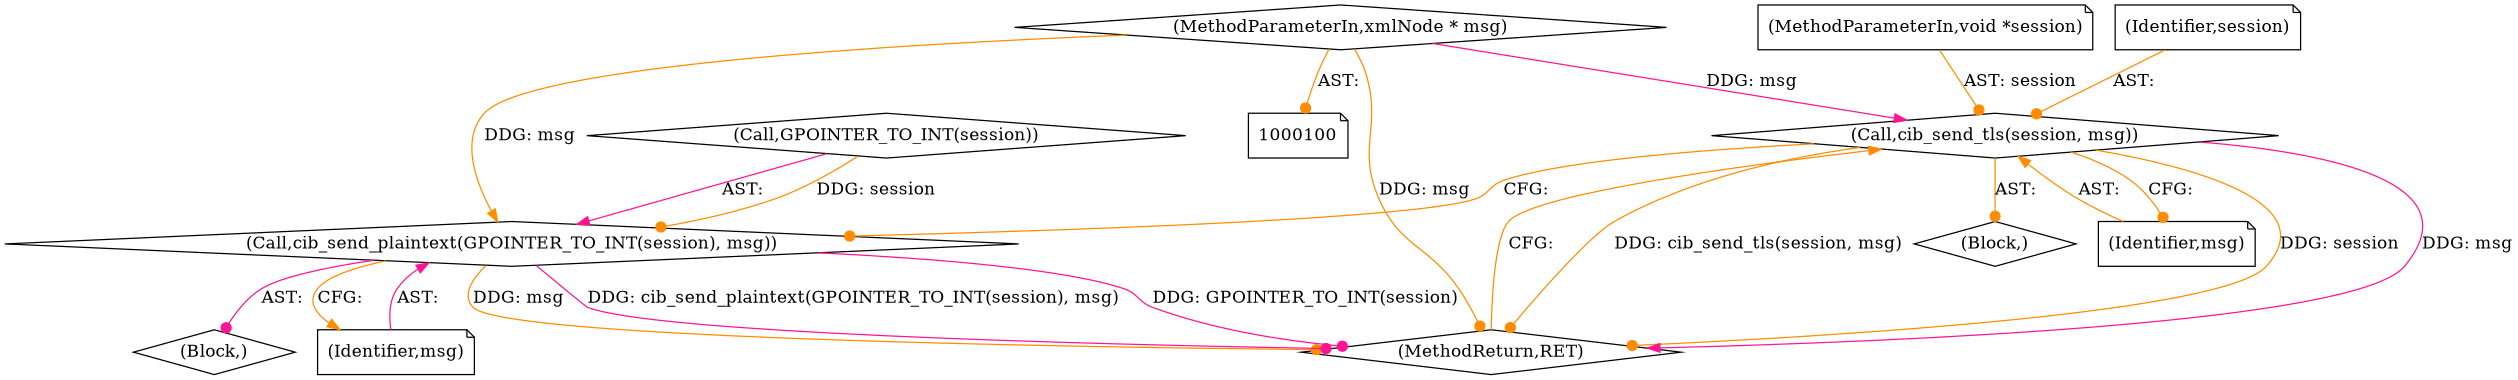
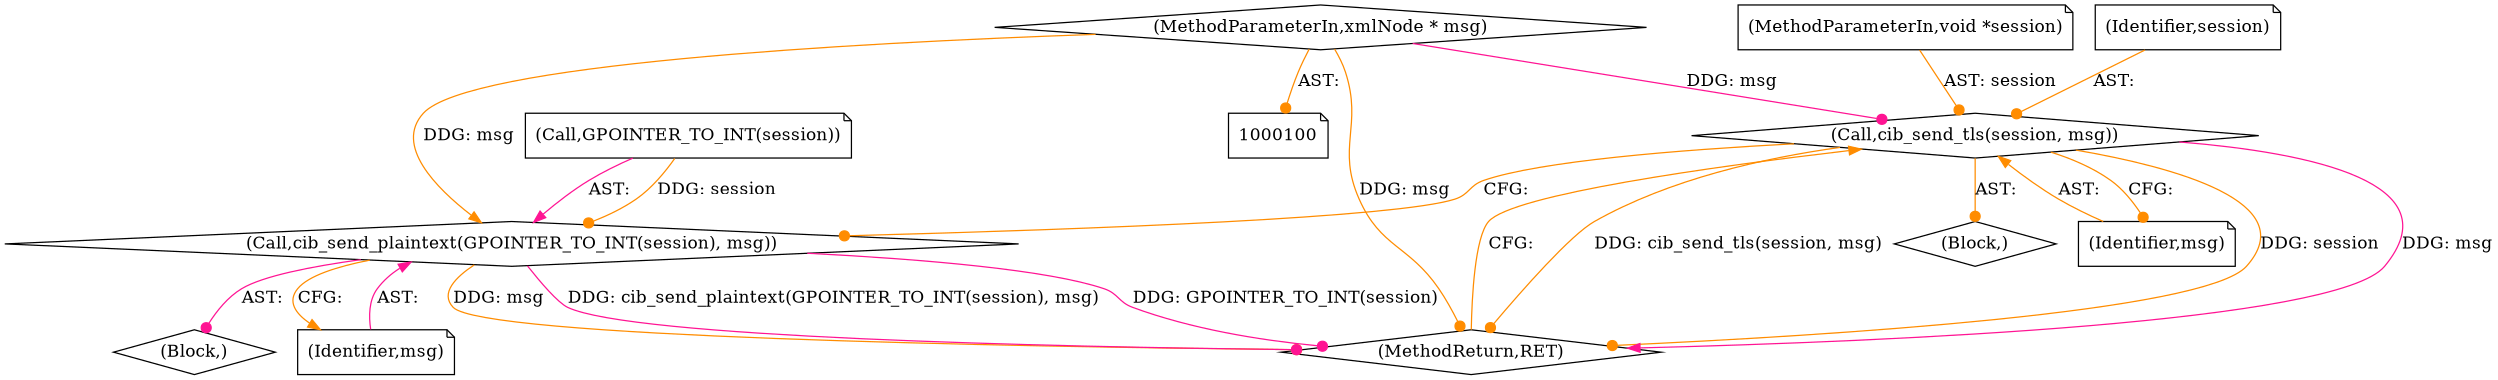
(1664, 81) -> (1645, 81)
(886, 136) -> (688, 136)
